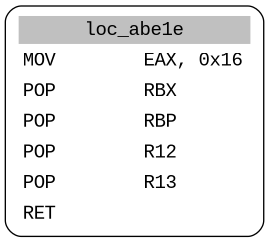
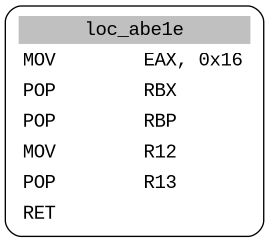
(100, 152) -> (100, 152)
